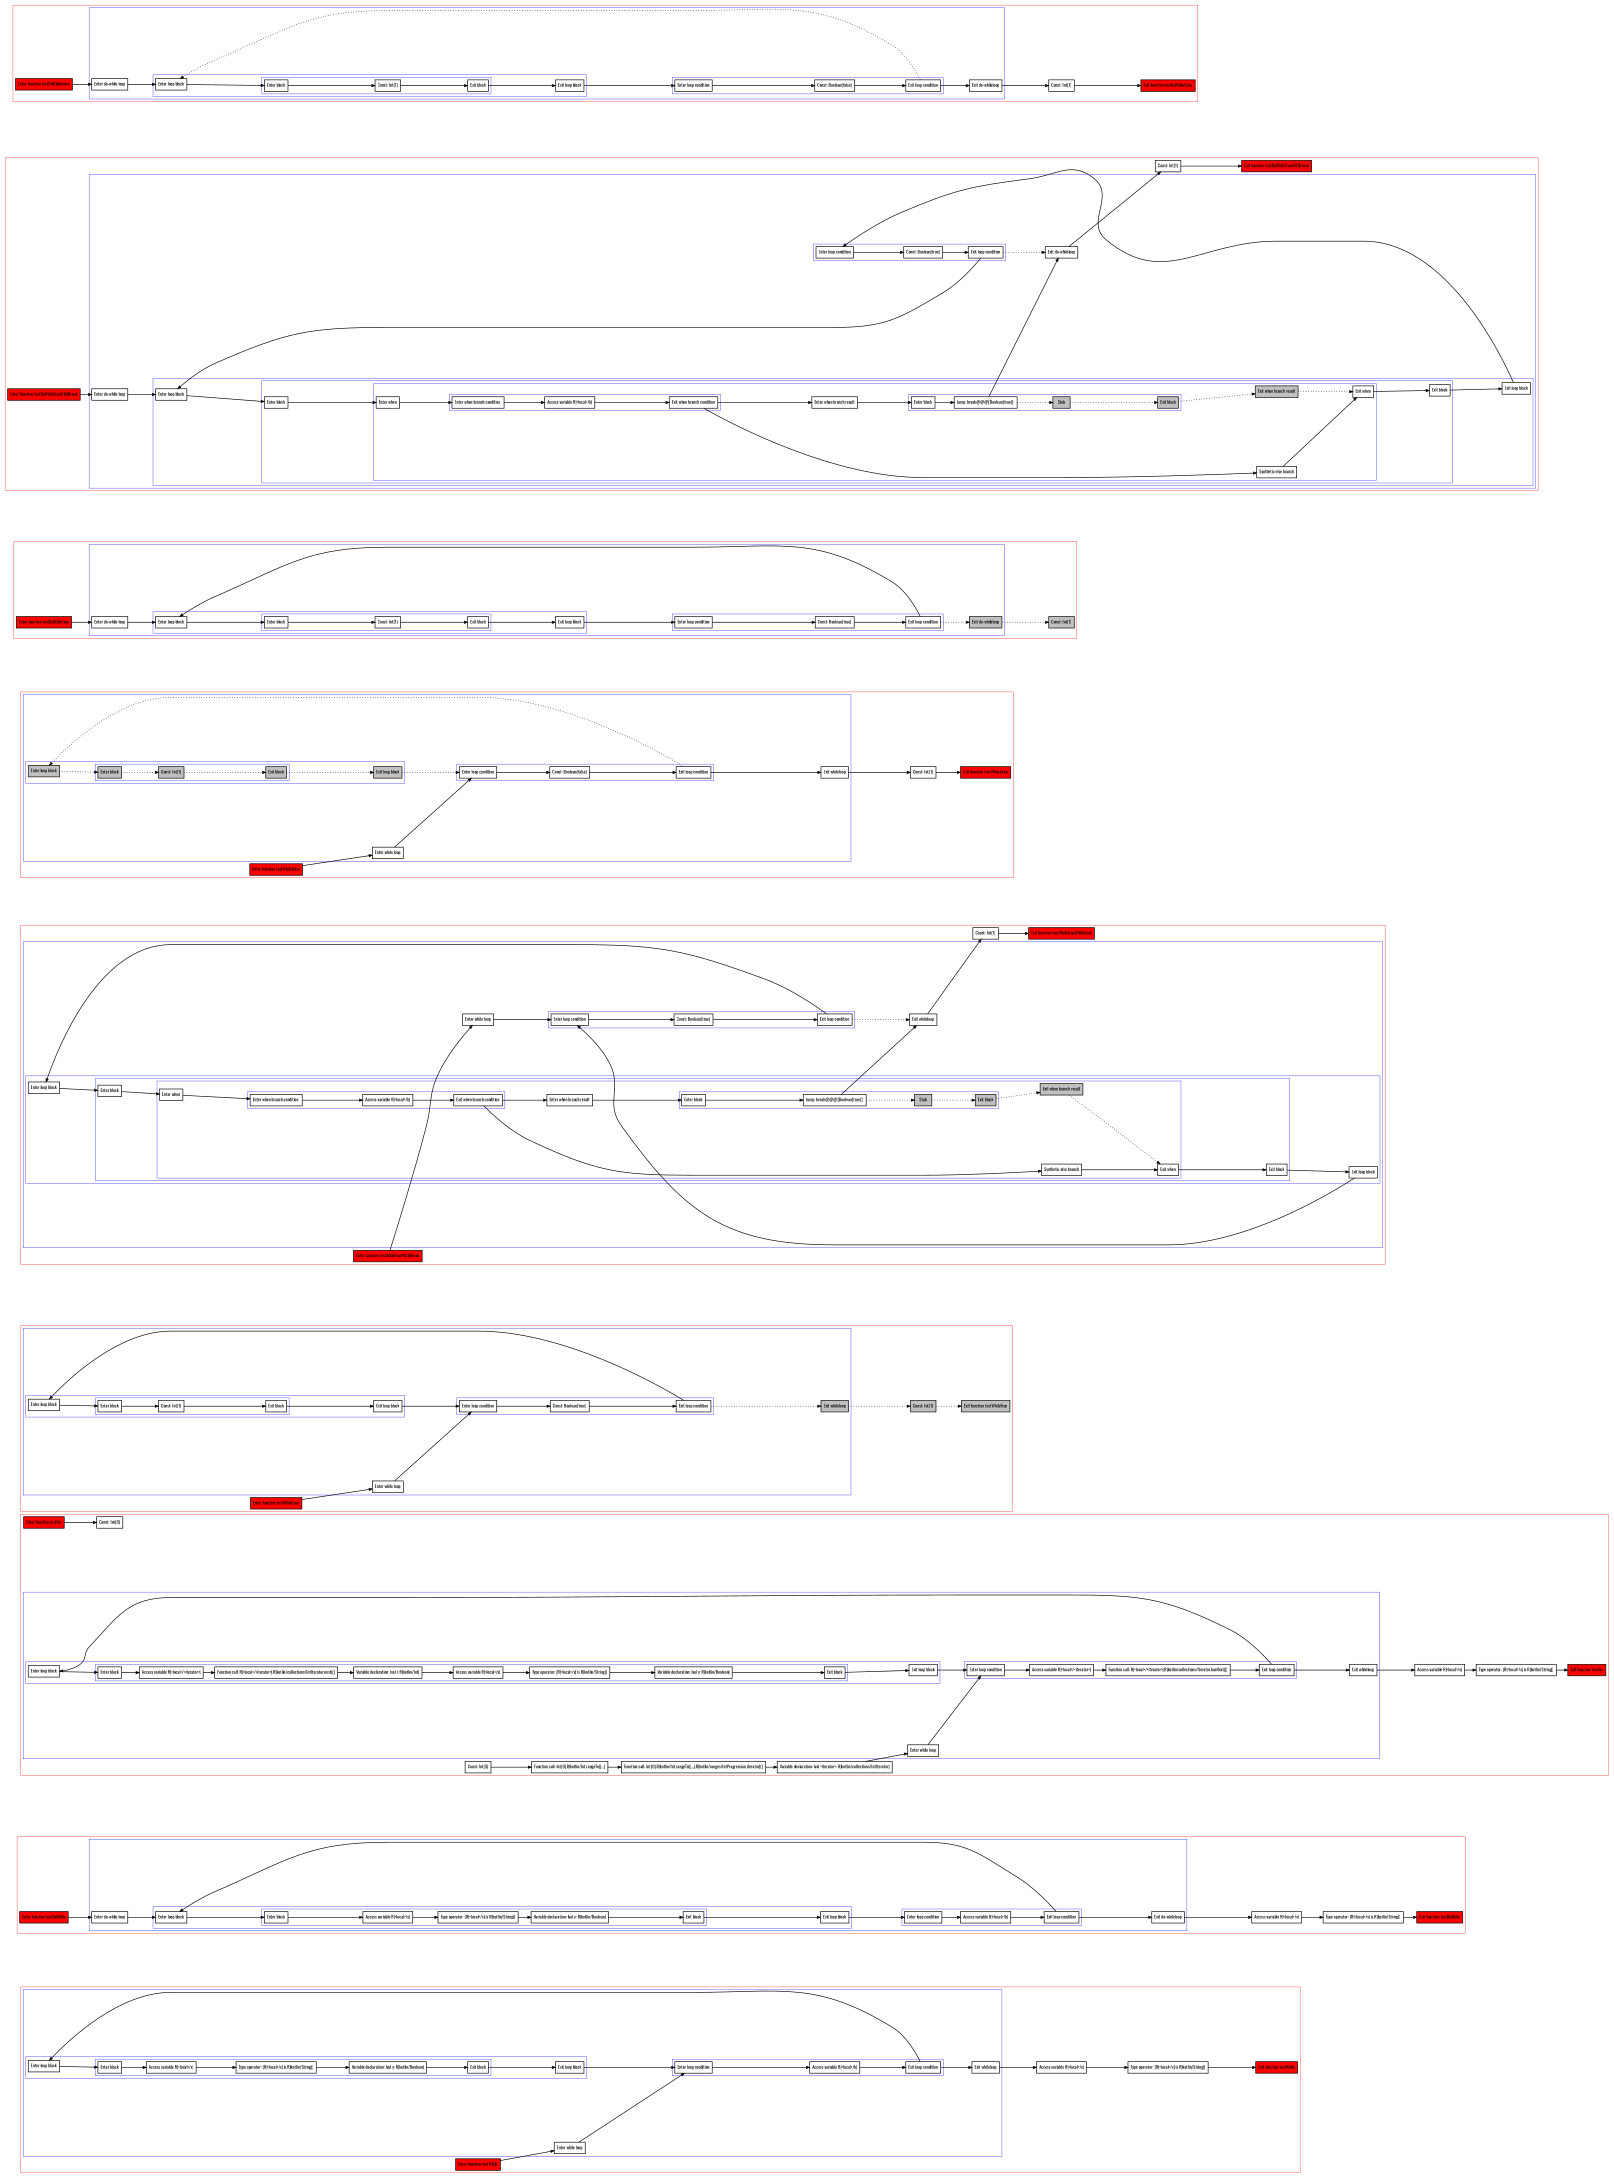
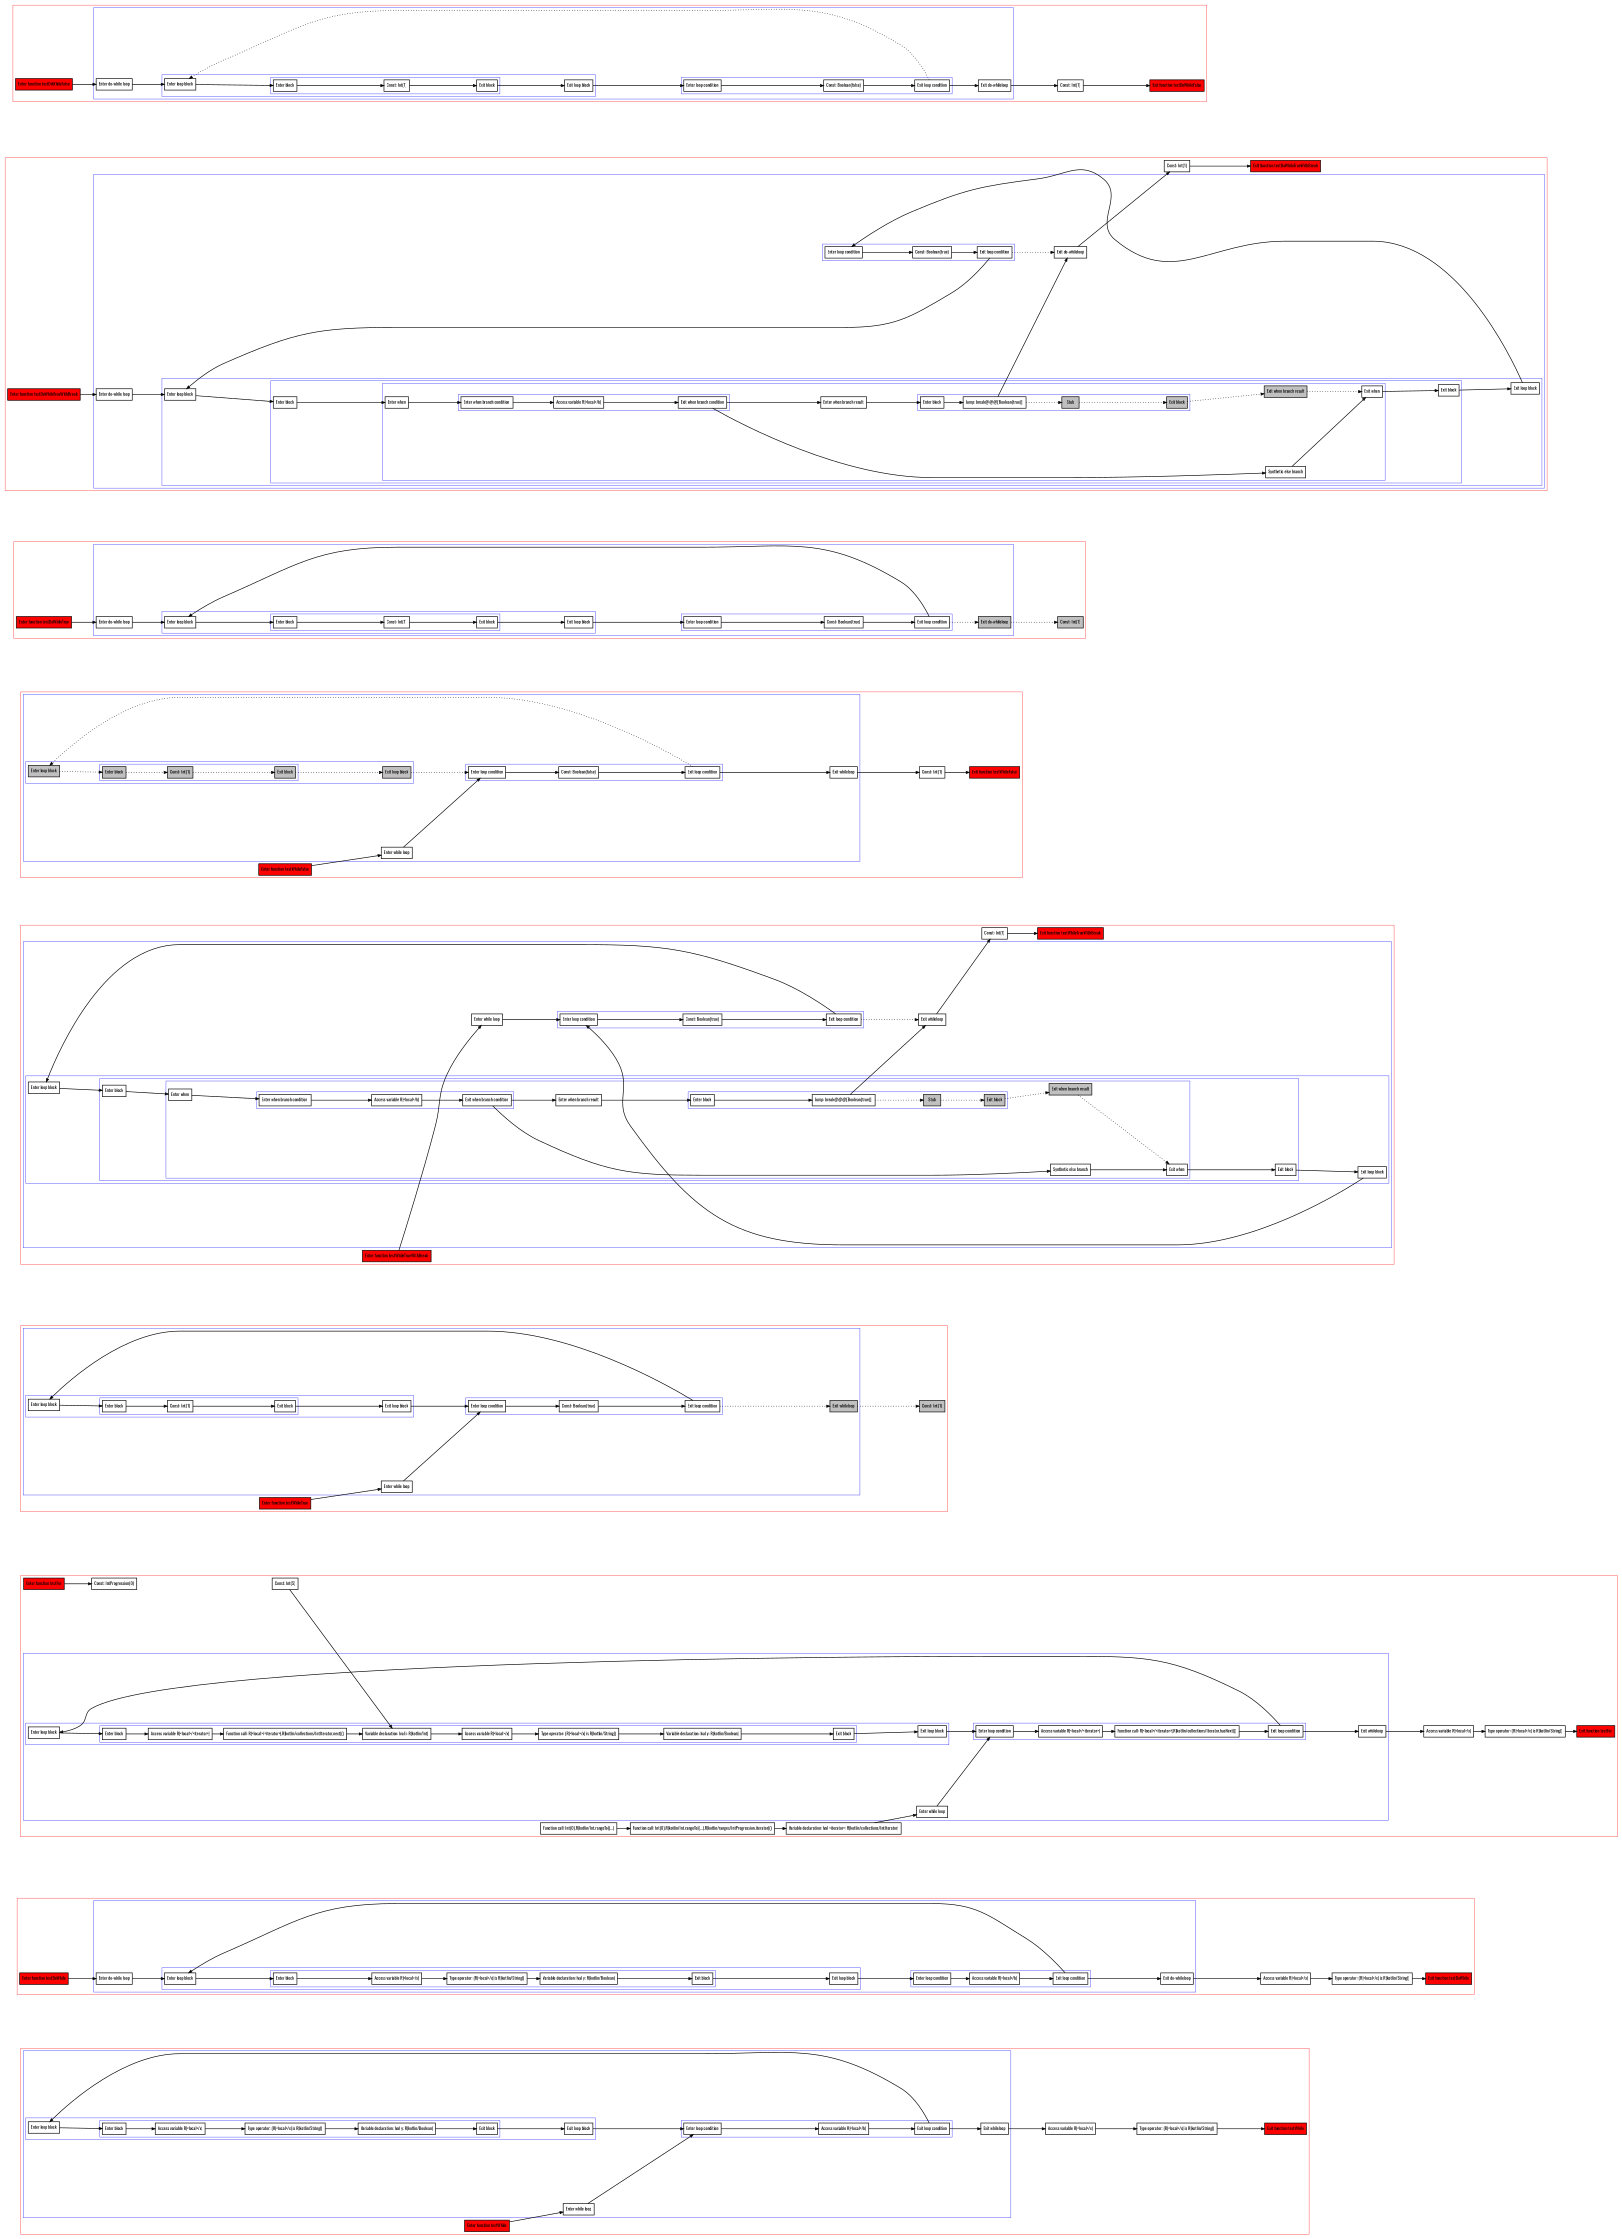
(986, 1406) -> none
(110, 1522) -> (114, 1584)
(510, 1767) -> (340, 1658)
